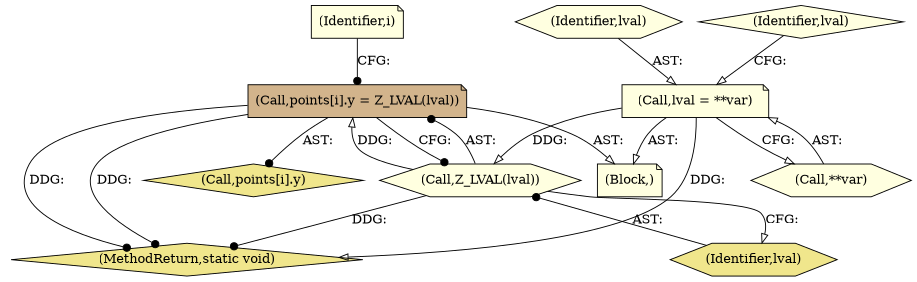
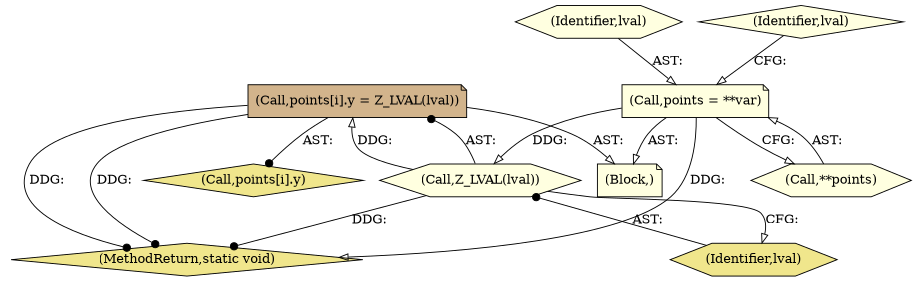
(357, 22) -> none
(695, 101) -> (695, 101)
(408, 141) -> none
(831, 180) -> (831, 180)
